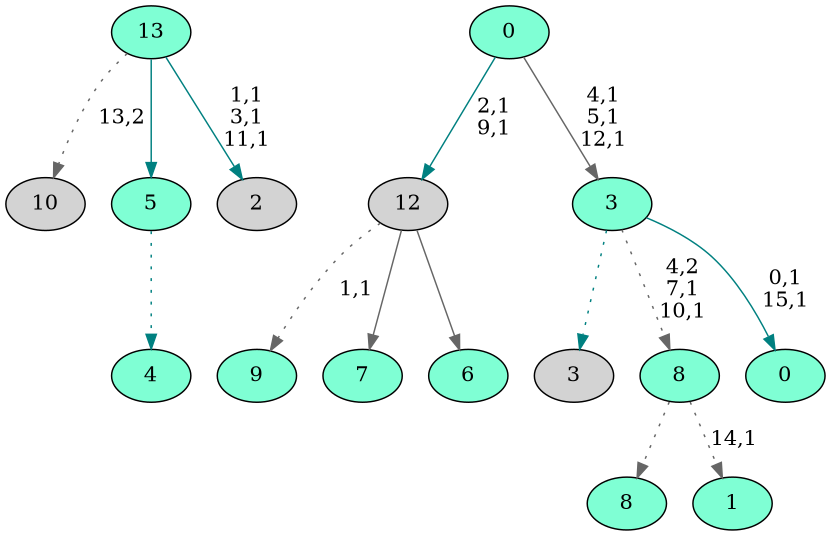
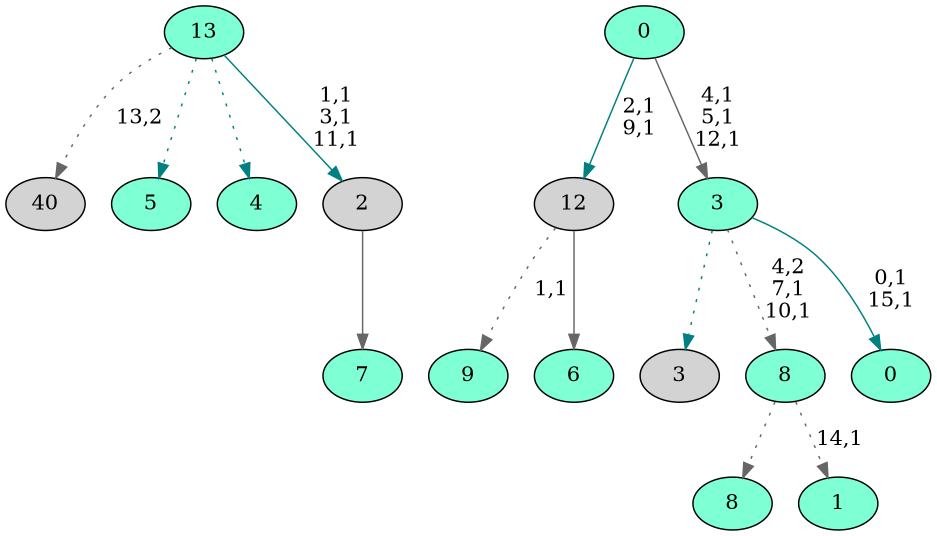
(151, 111) -> (180, 111)
(46, 204) -> (46, 204)
(151, 283) -> (228, 111)
(387, 283) -> (363, 283)
